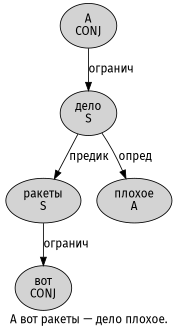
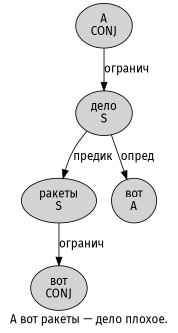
(134, 201) -> (134, 201)
